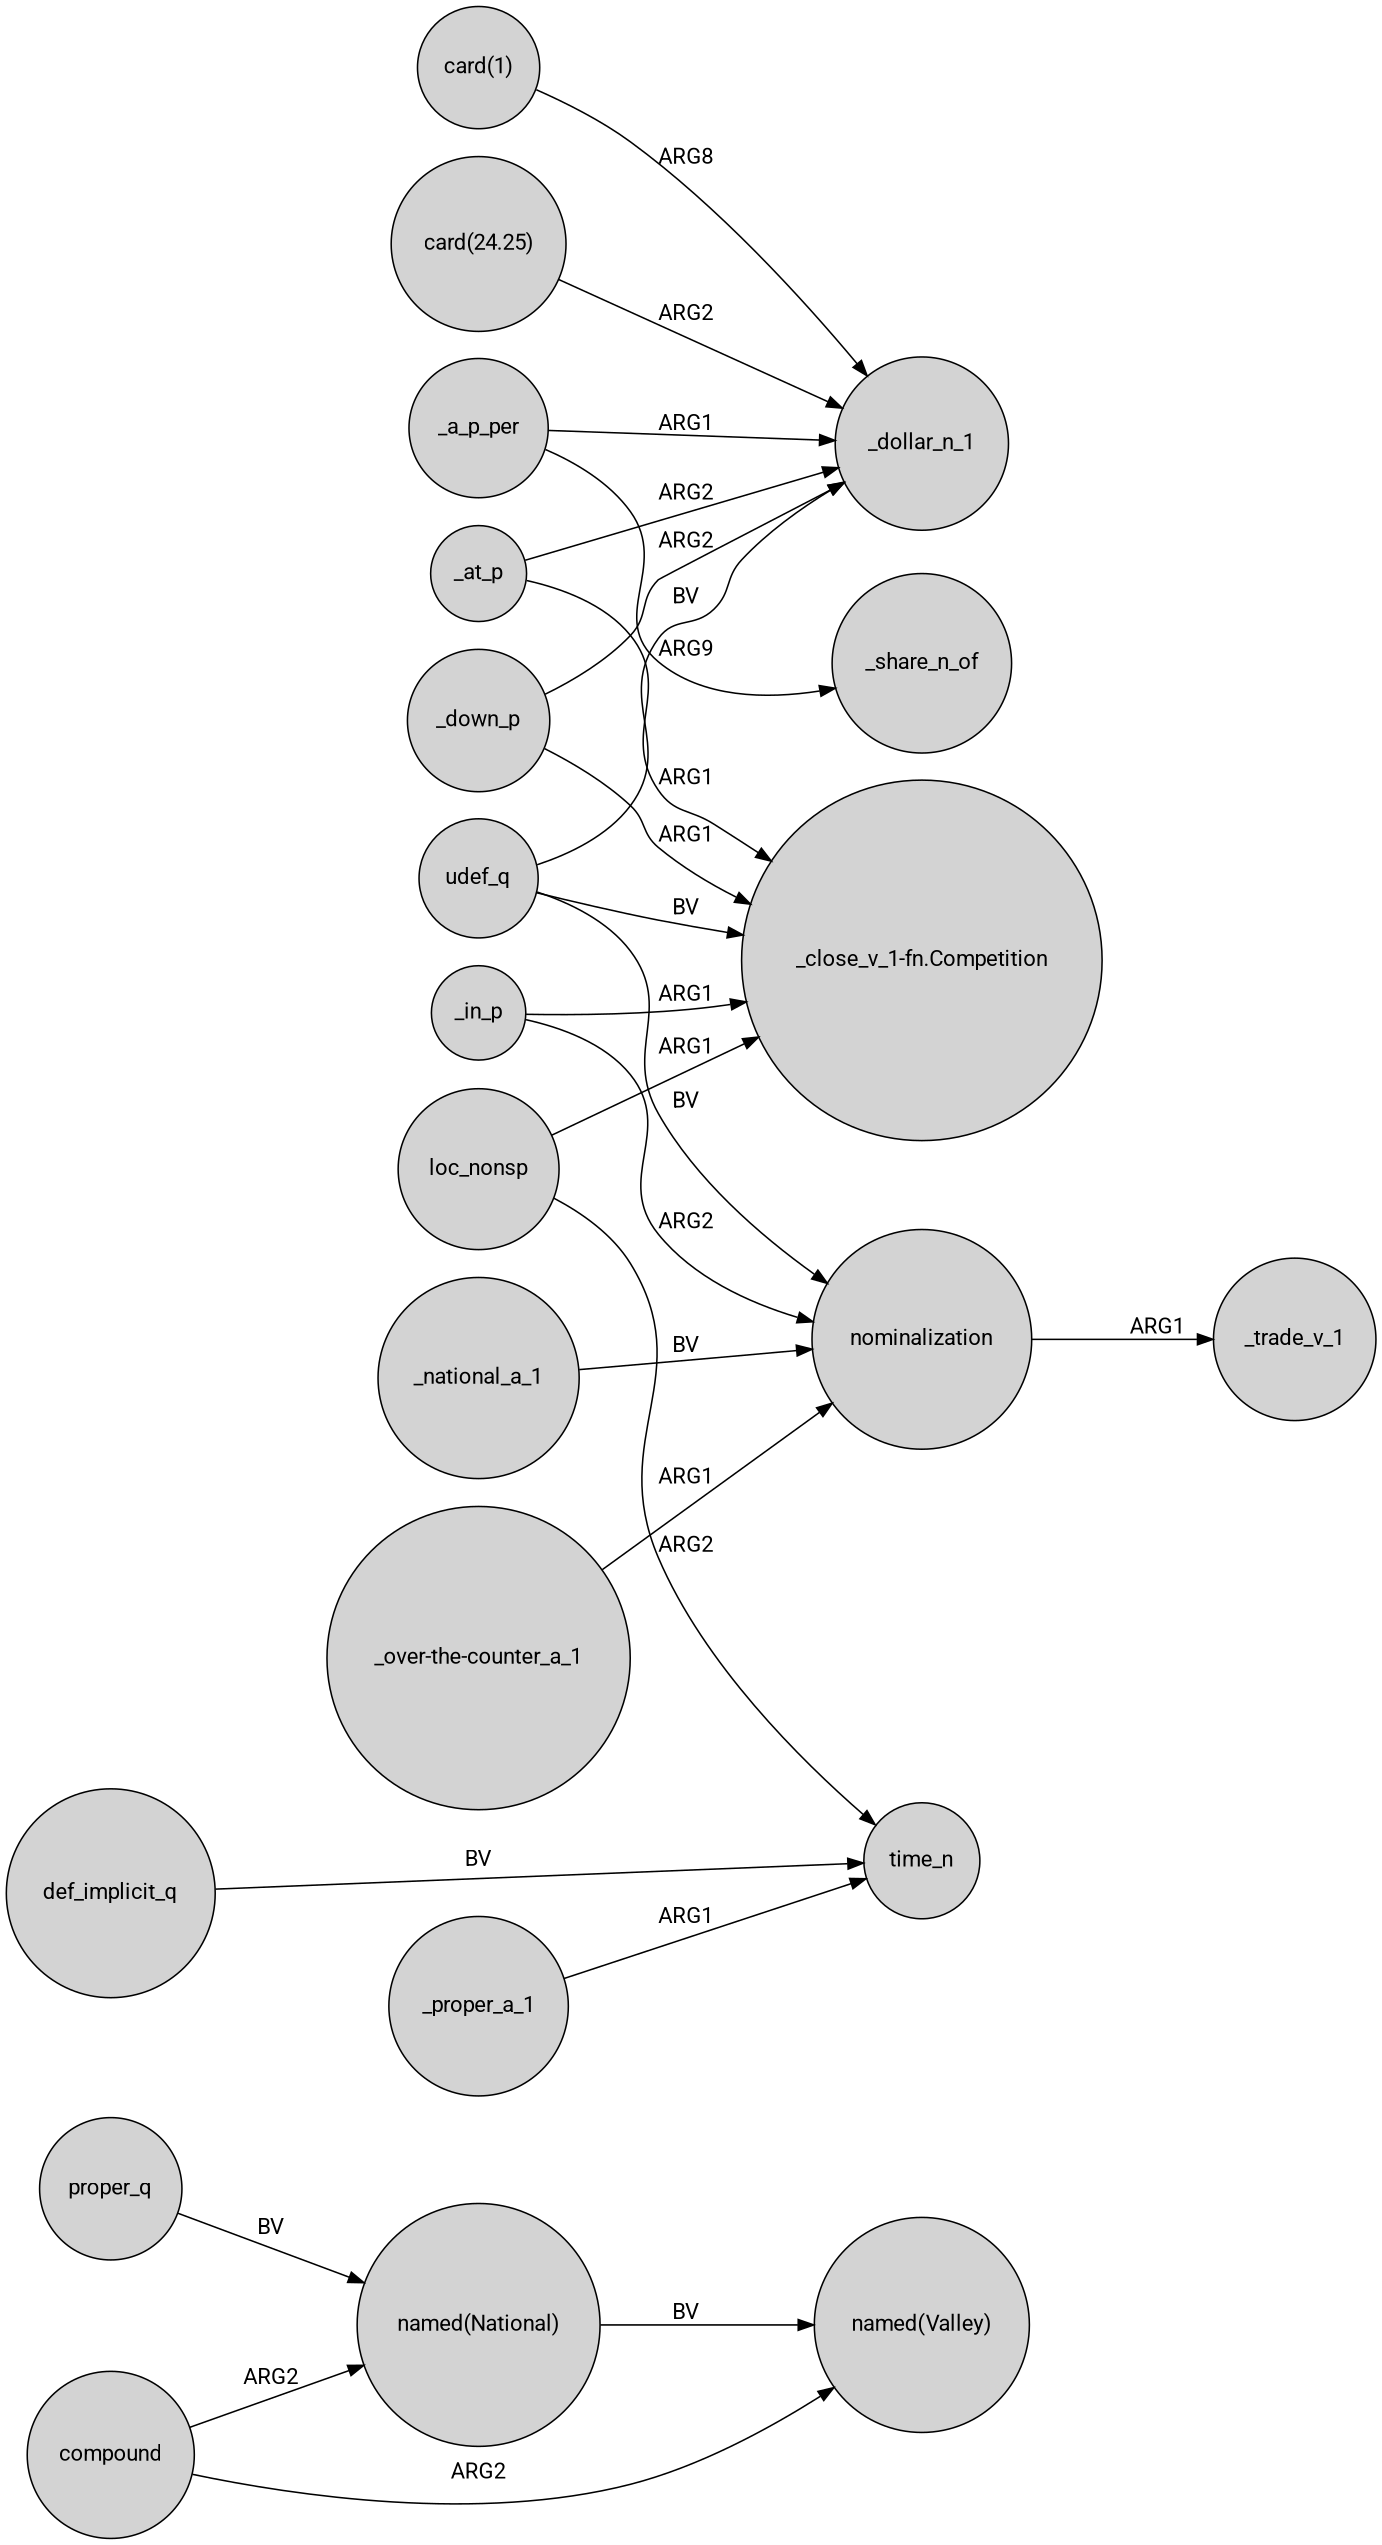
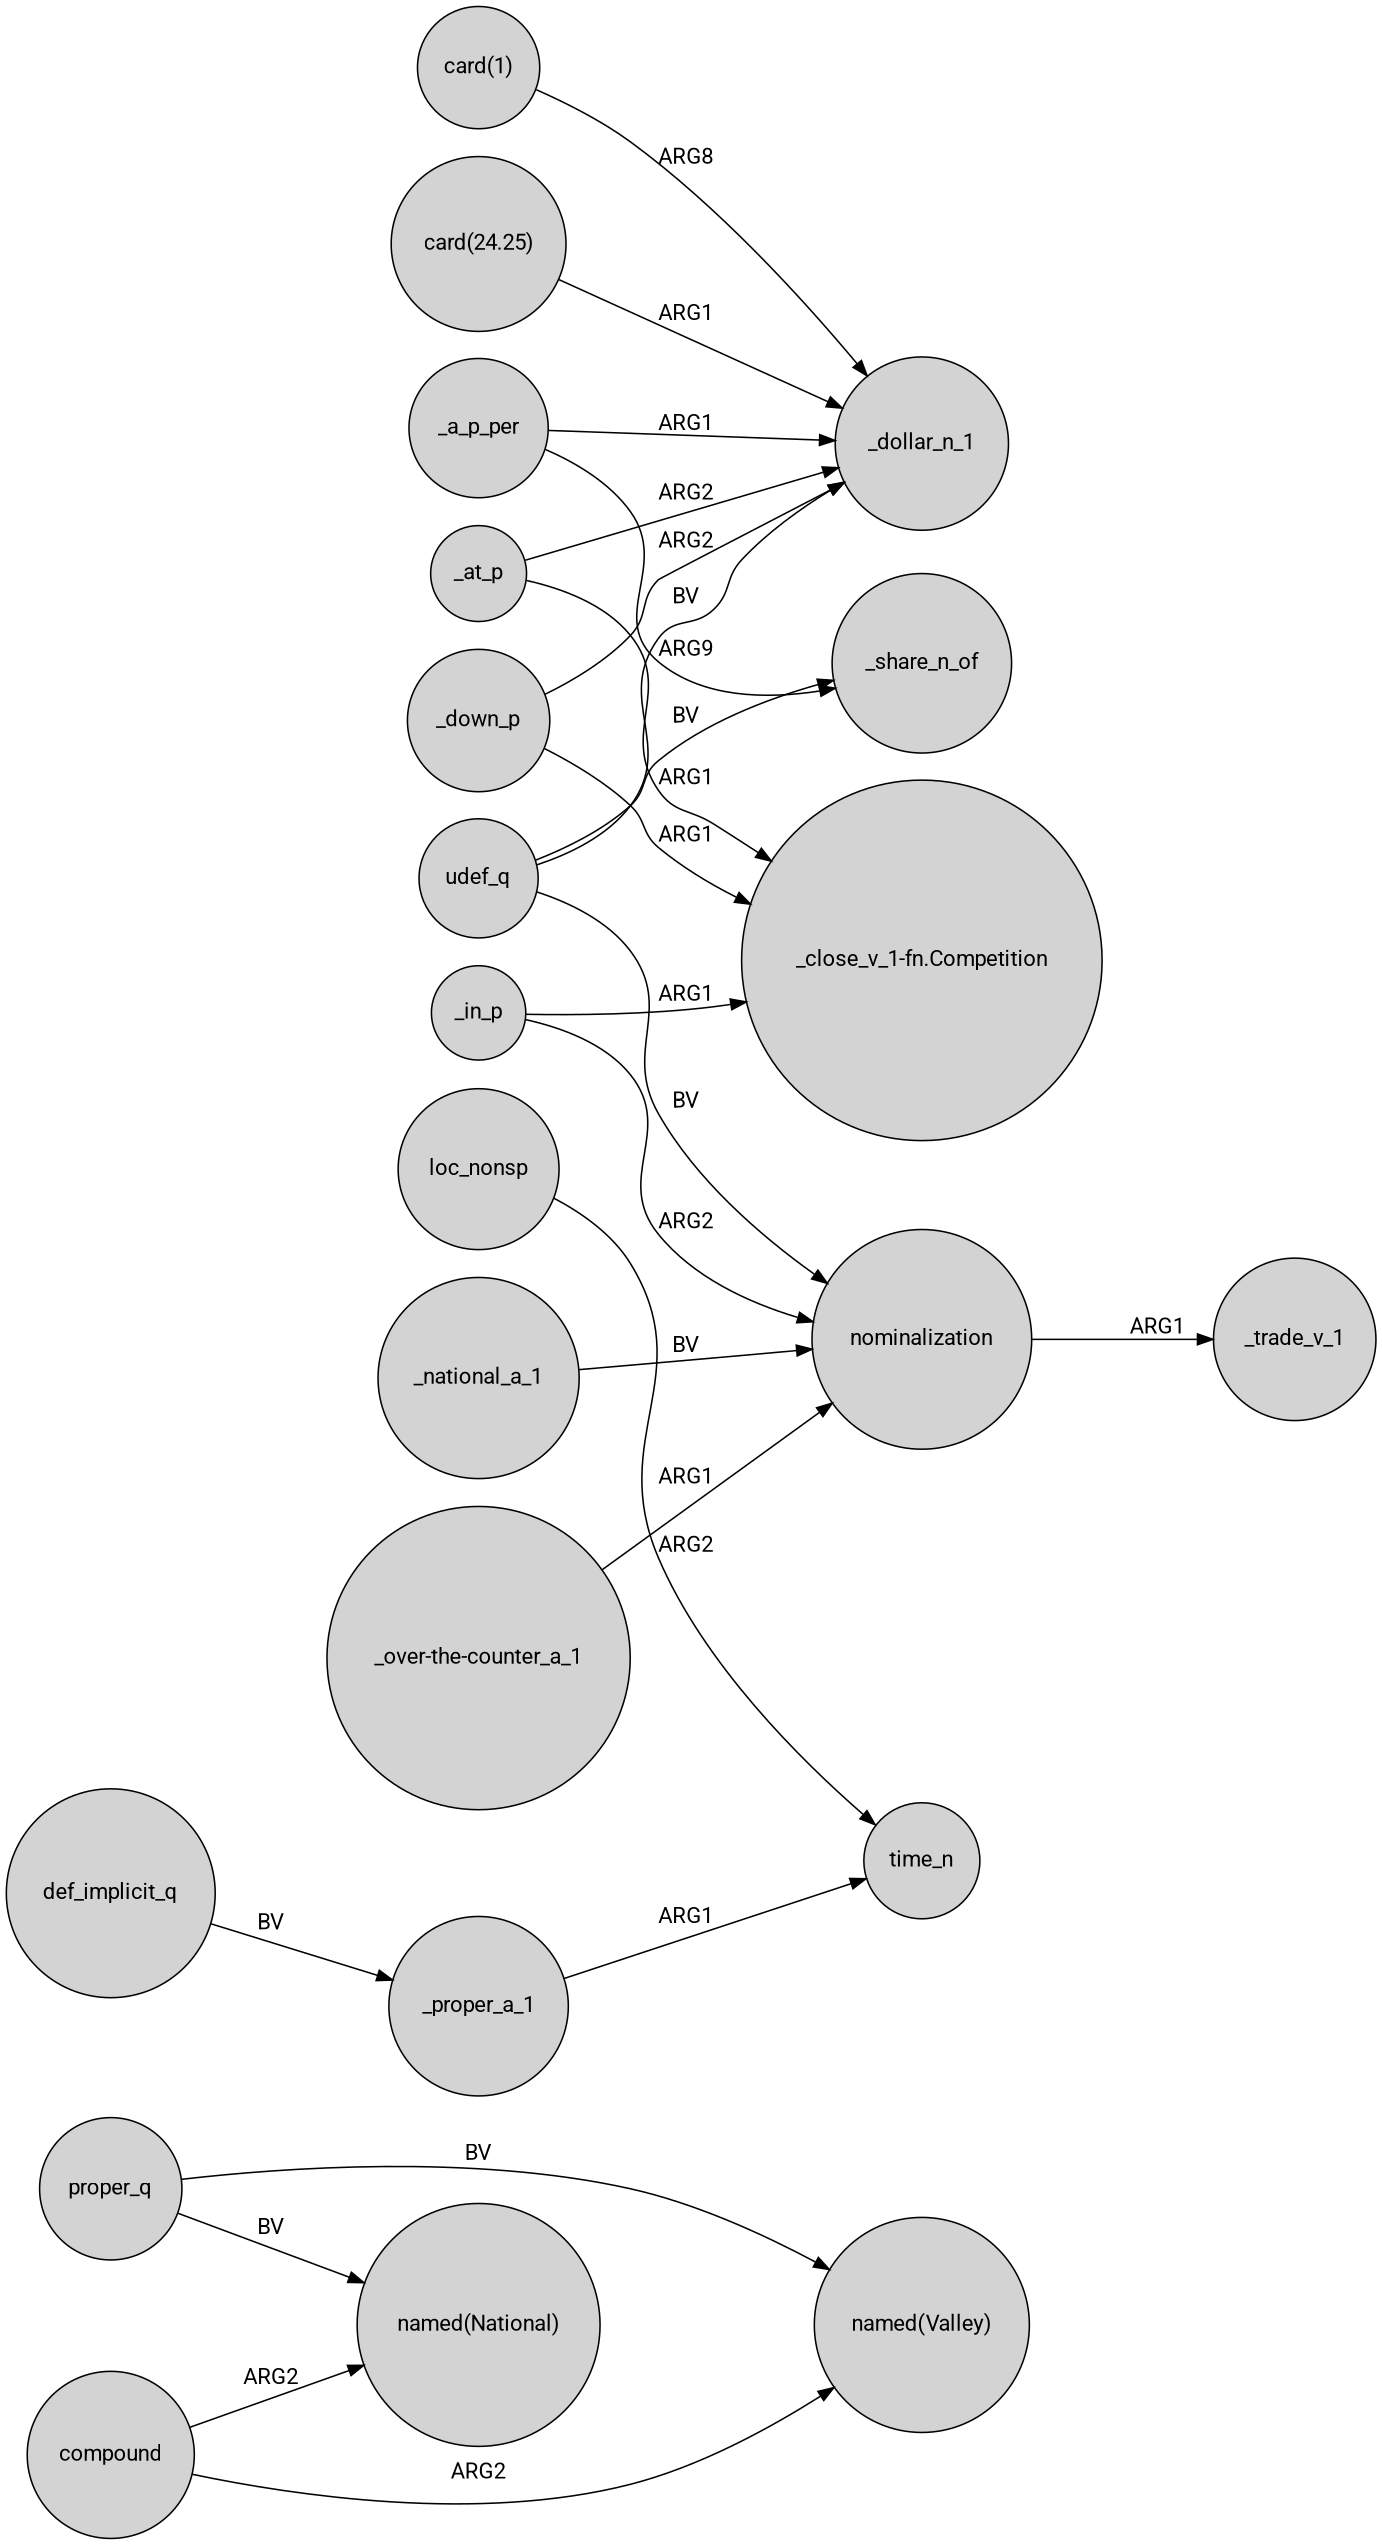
(686, 314) -> (686, 314)
(632, 915) -> (664, 756)
(658, 1085) -> none
(532, 1876) -> (294, 1950)
(699, 2325) -> (506, 2171)
